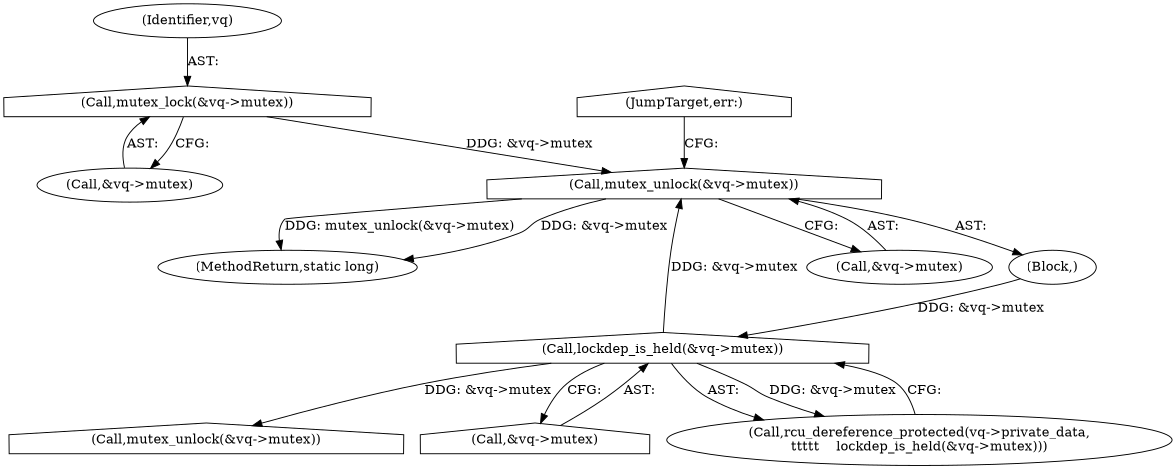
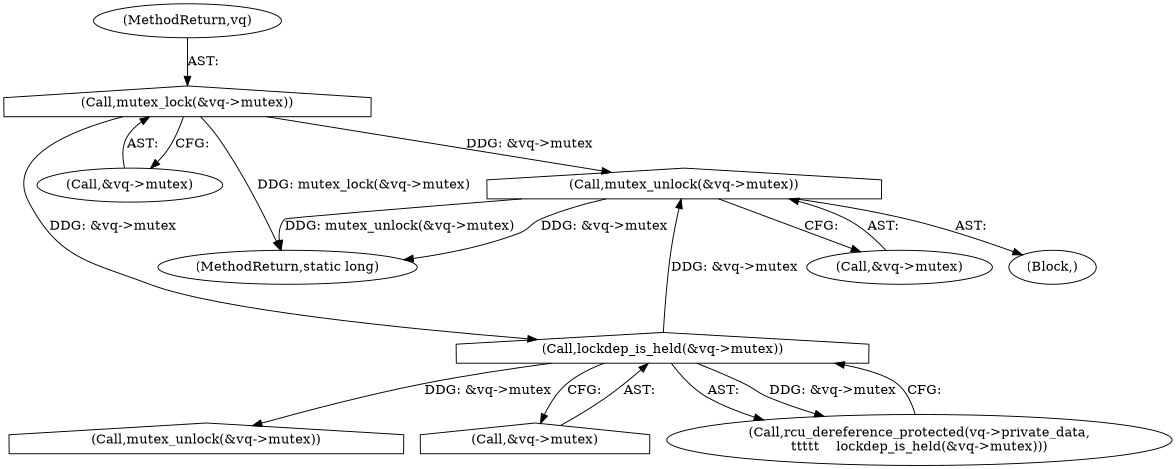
(187, 21) -> (187, 21)
(684, 103) -> none
none -> (243, 176)
(885, 310) -> (191, 296)
